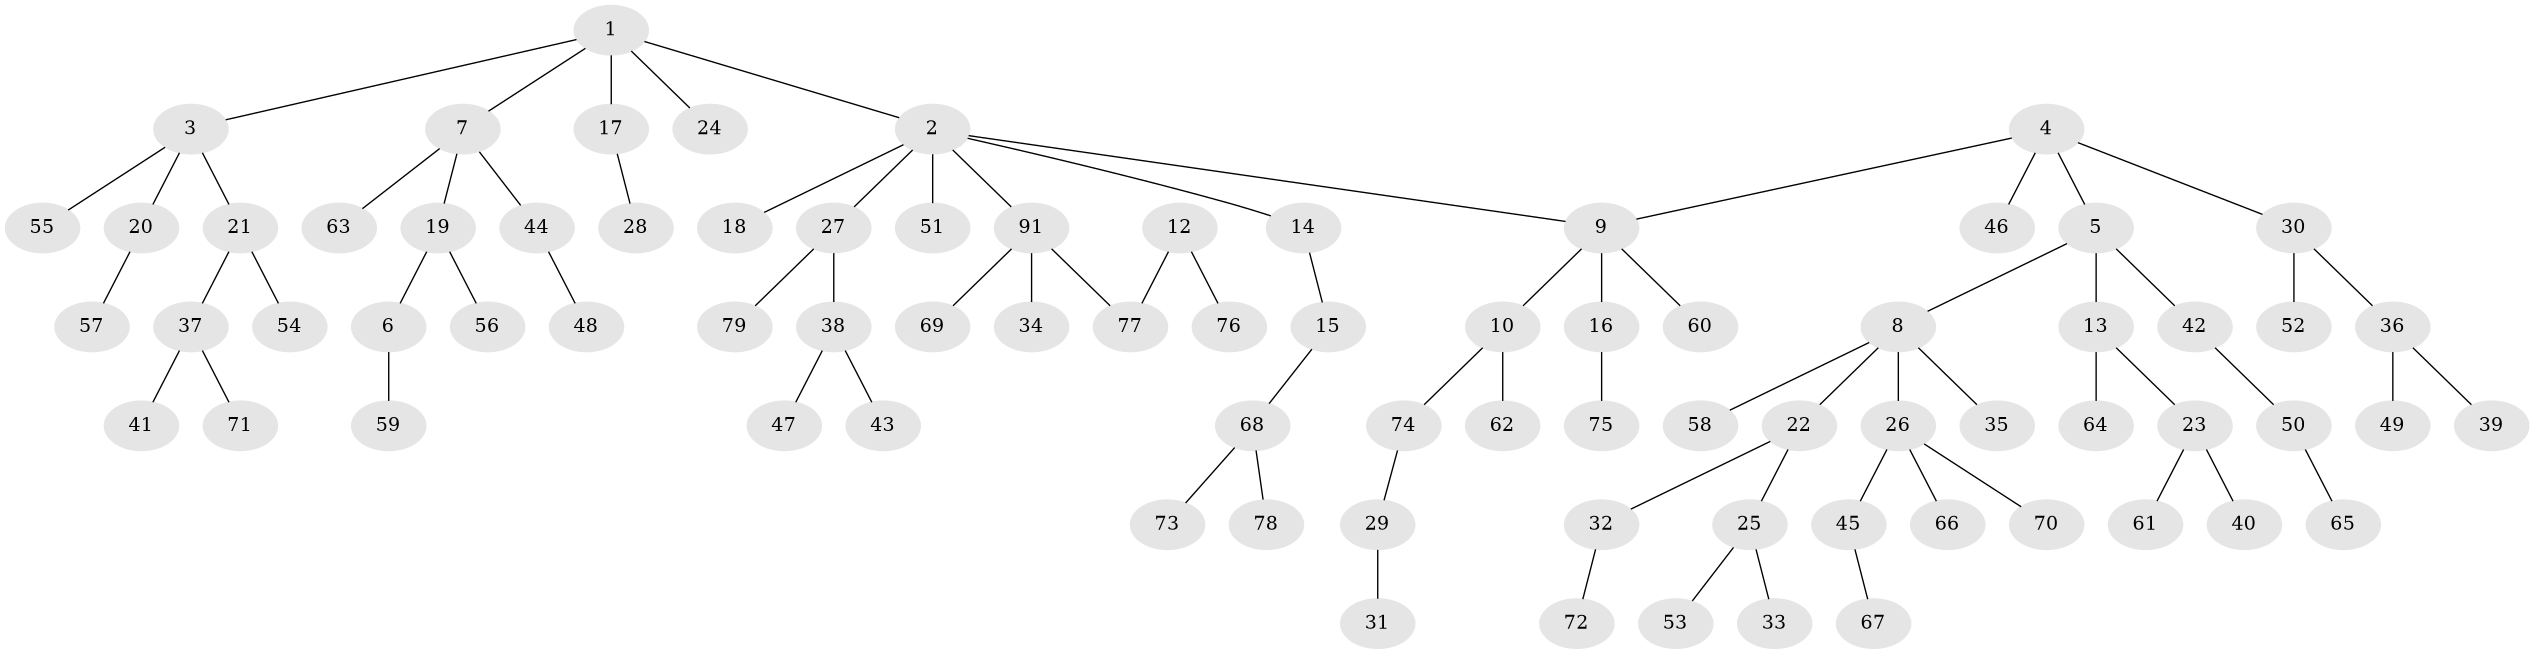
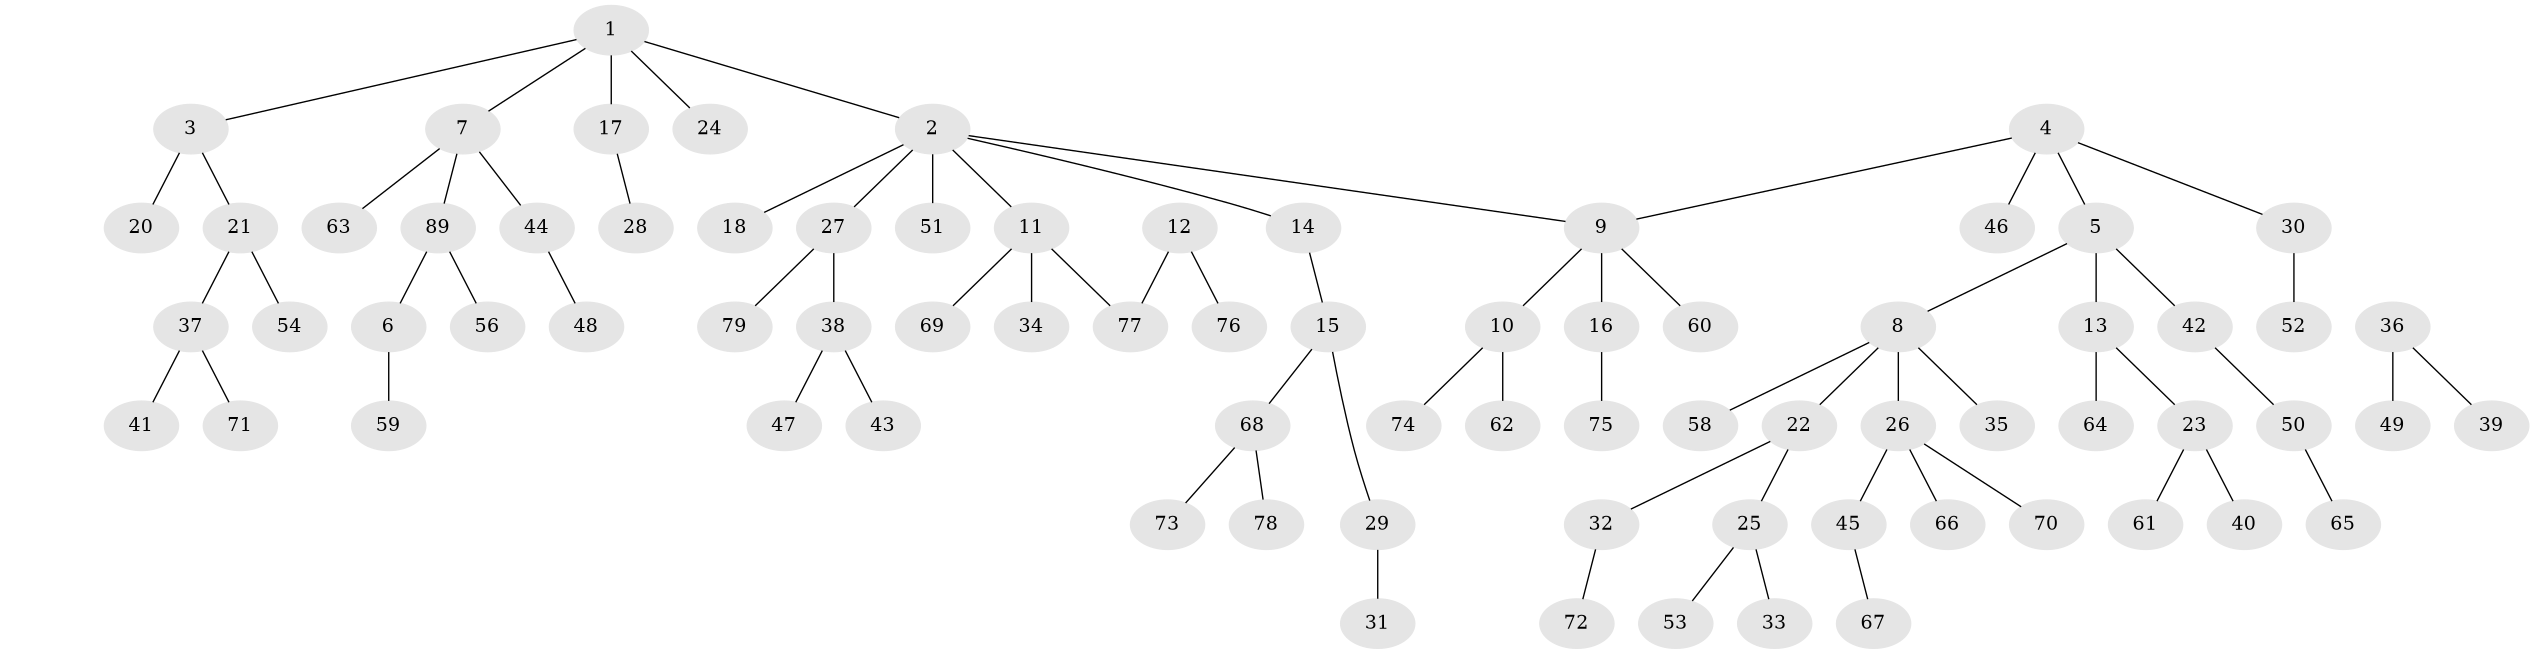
(43, 228) -> none
(438, 228) -> (438, 228)
(1032, 228) -> (1032, 228)
(2343, 277) -> none
(92, 327) -> none
(1391, 475) -> (1348, 427)
